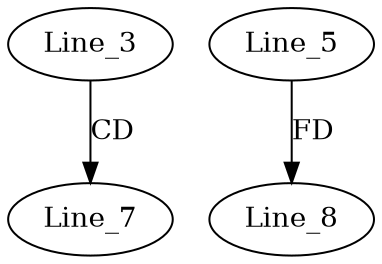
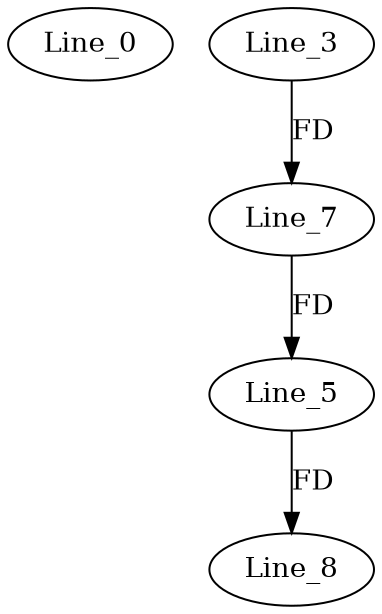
none -> (90, 44)
(113, 132) -> (314, 132)
none -> (292, 297)
